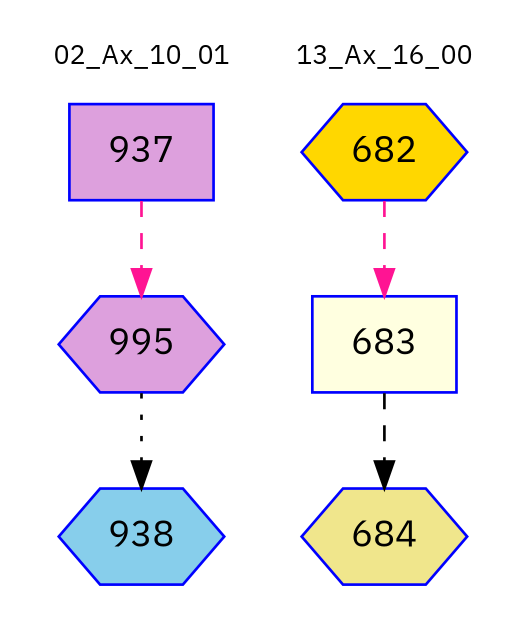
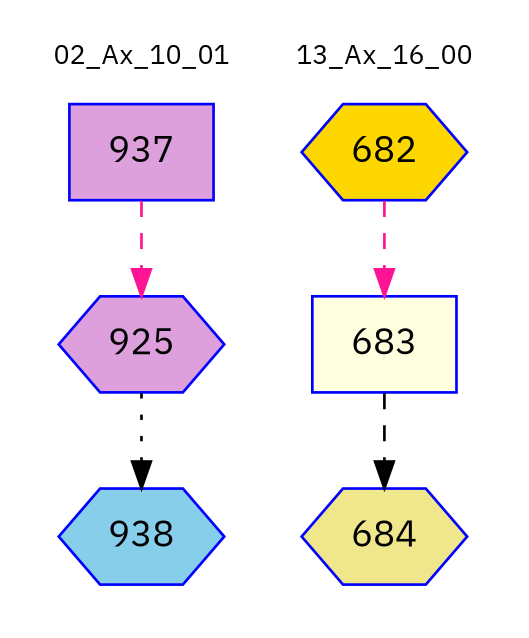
(141, 344) -> (141, 344)
